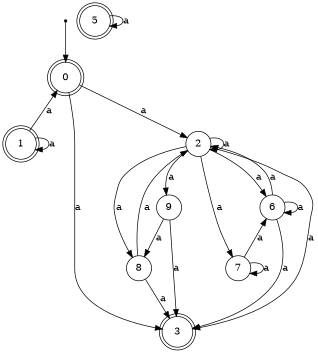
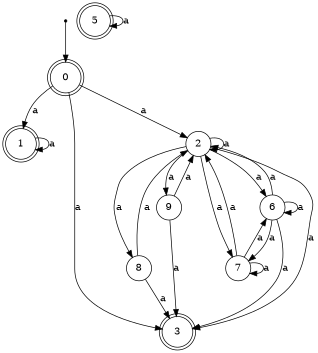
(41, 114) -> (35, 101)
none -> (227, 207)
(156, 235) -> (182, 179)
none -> (267, 240)
